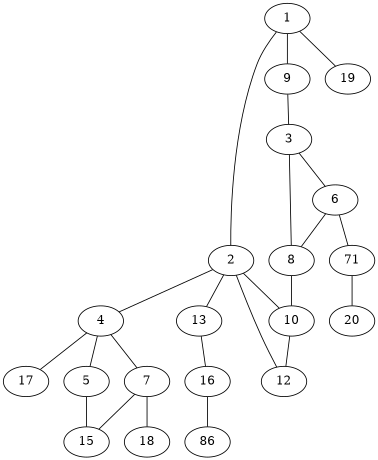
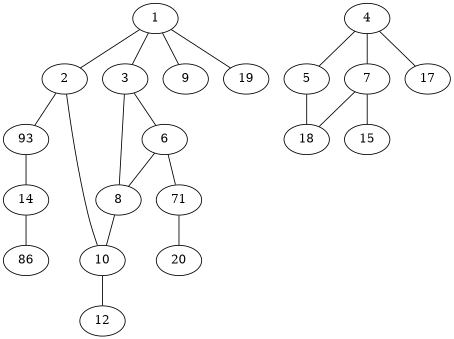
(288, 109) -> (140, 49)
(166, 291) -> none
(199, 321) -> (26, 139)
(255, 322) -> none
(208, 381) -> (26, 200)
(87, 412) -> (307, 109)
